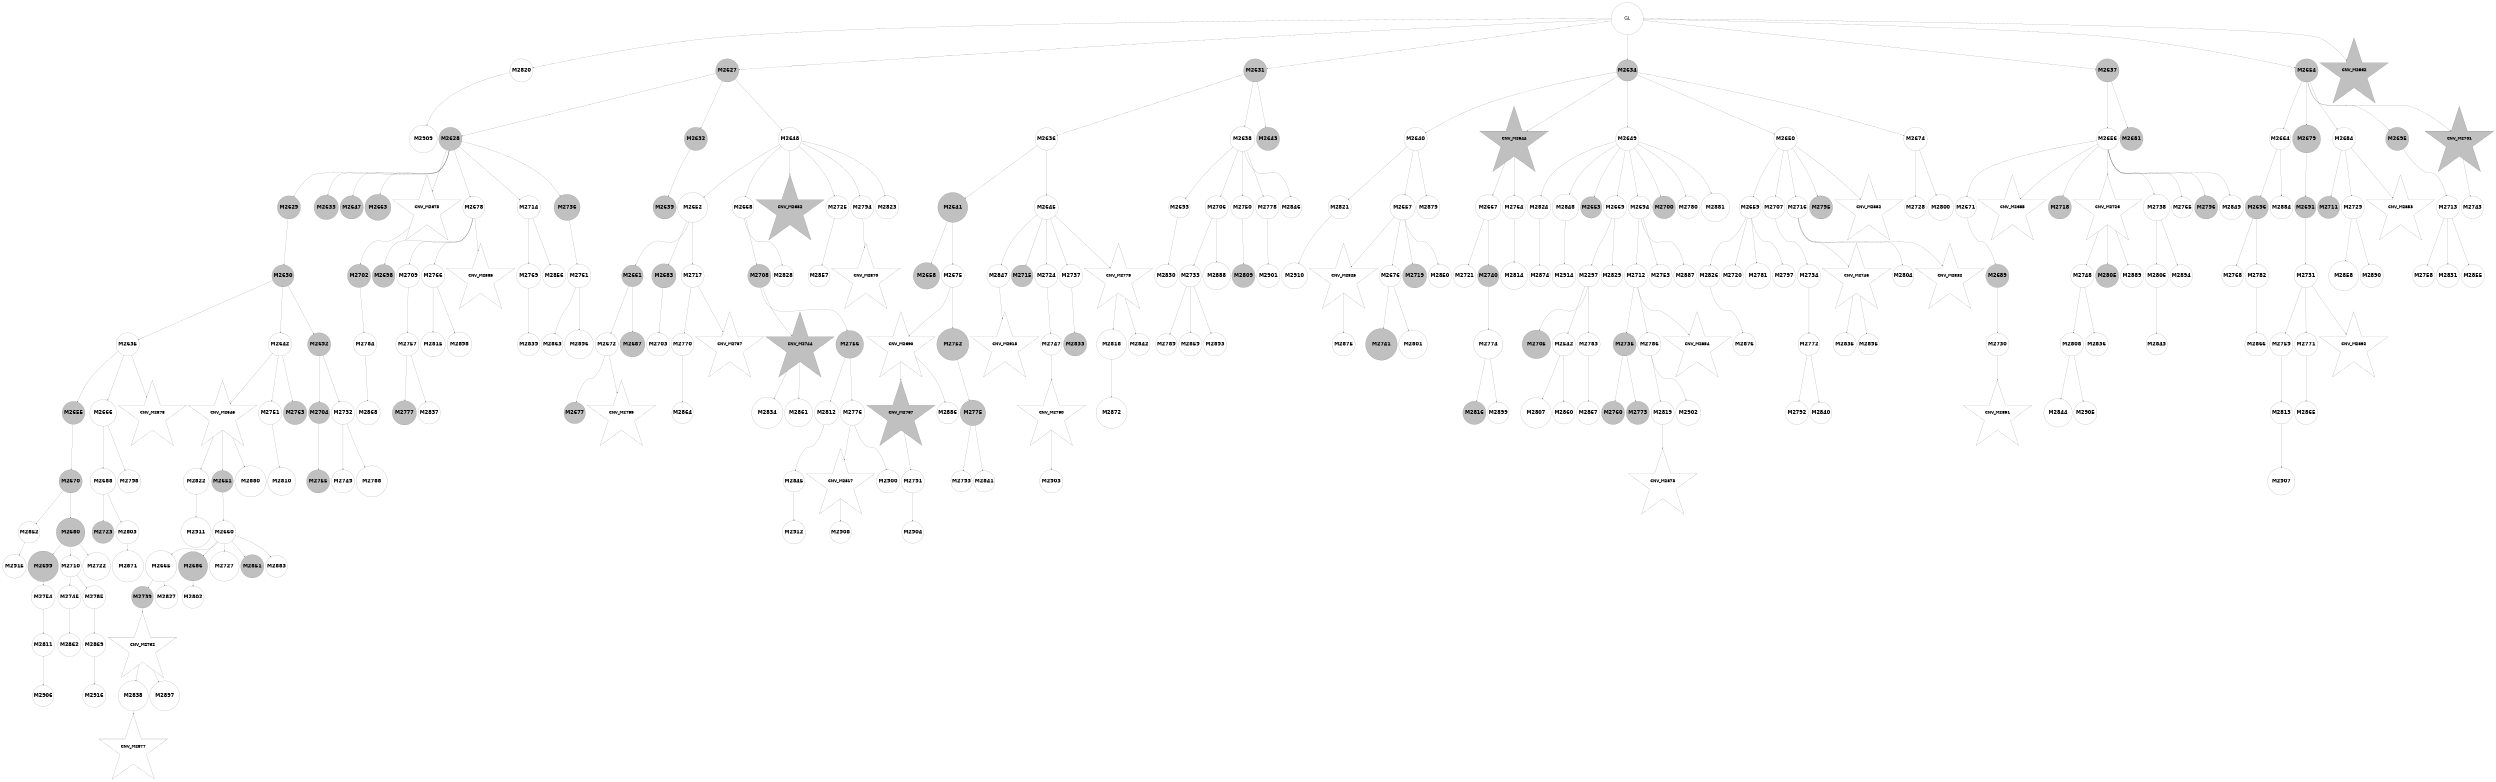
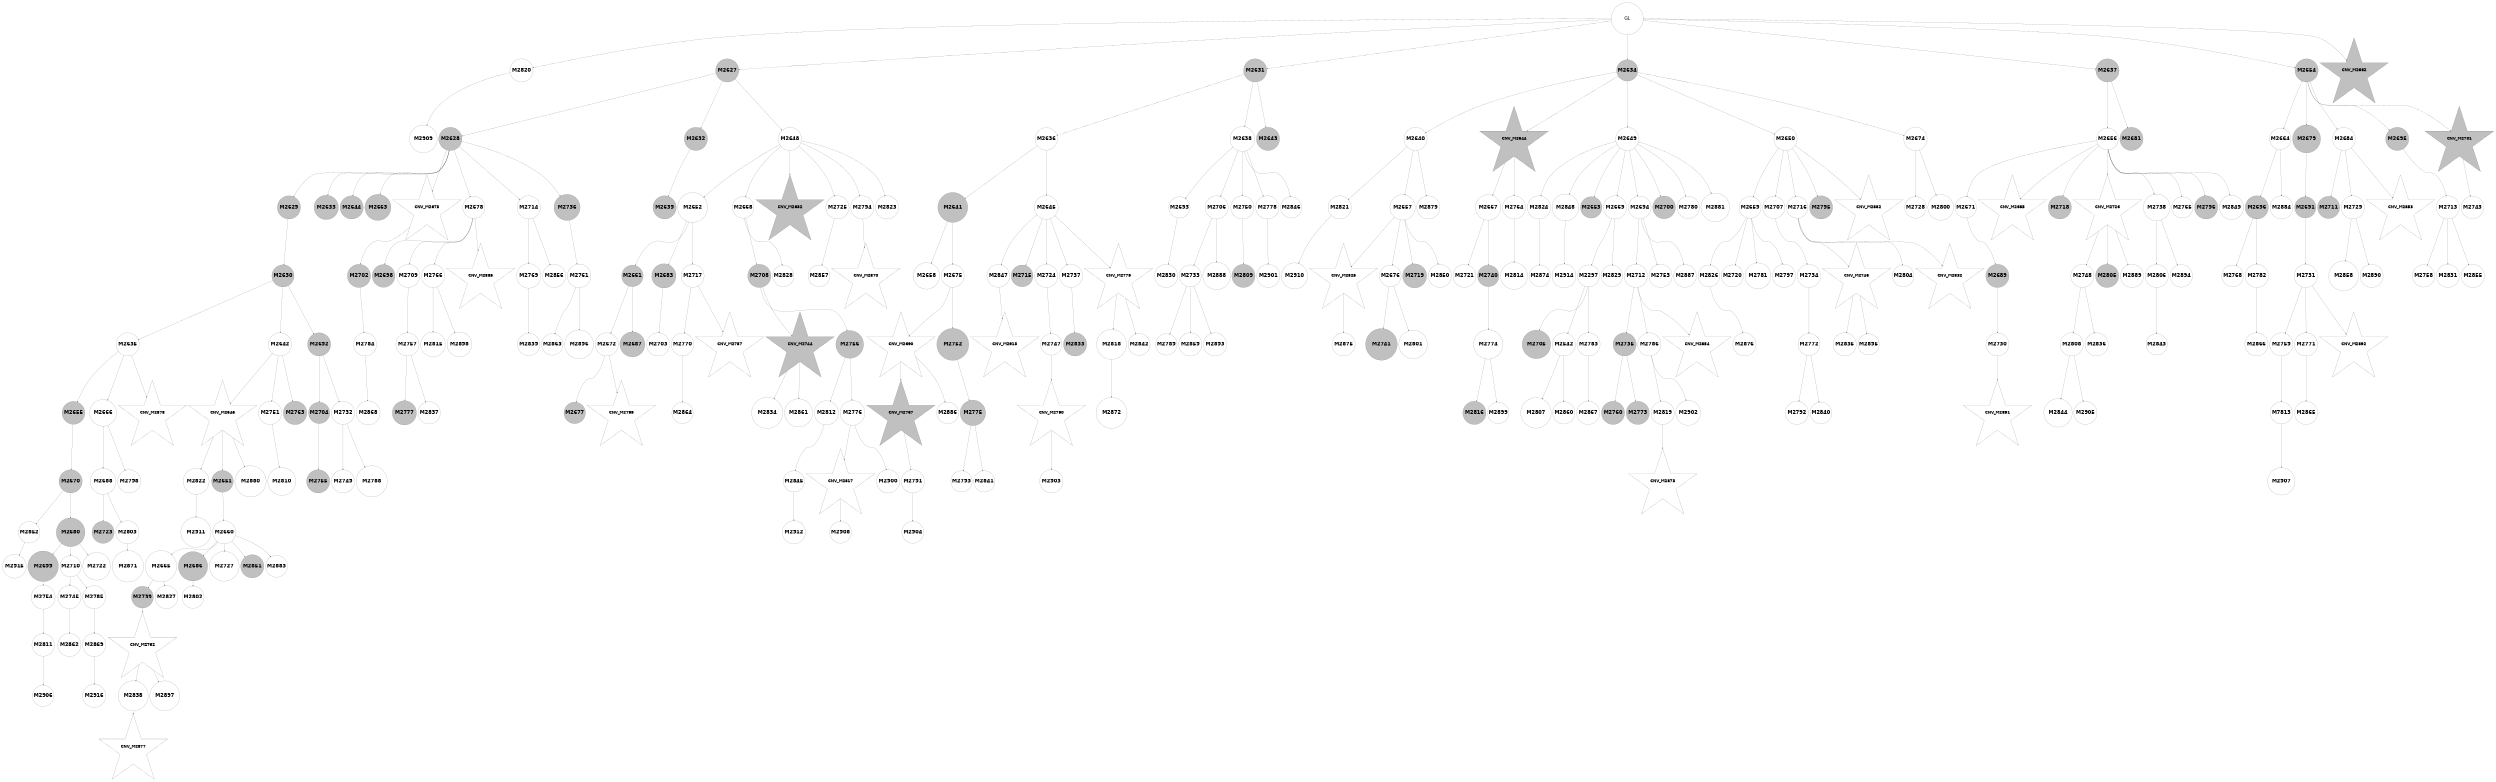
(352, 207) -> (352, 207)
(926, 276) -> (926, 276)
(2281, 413) -> (2281, 413)
